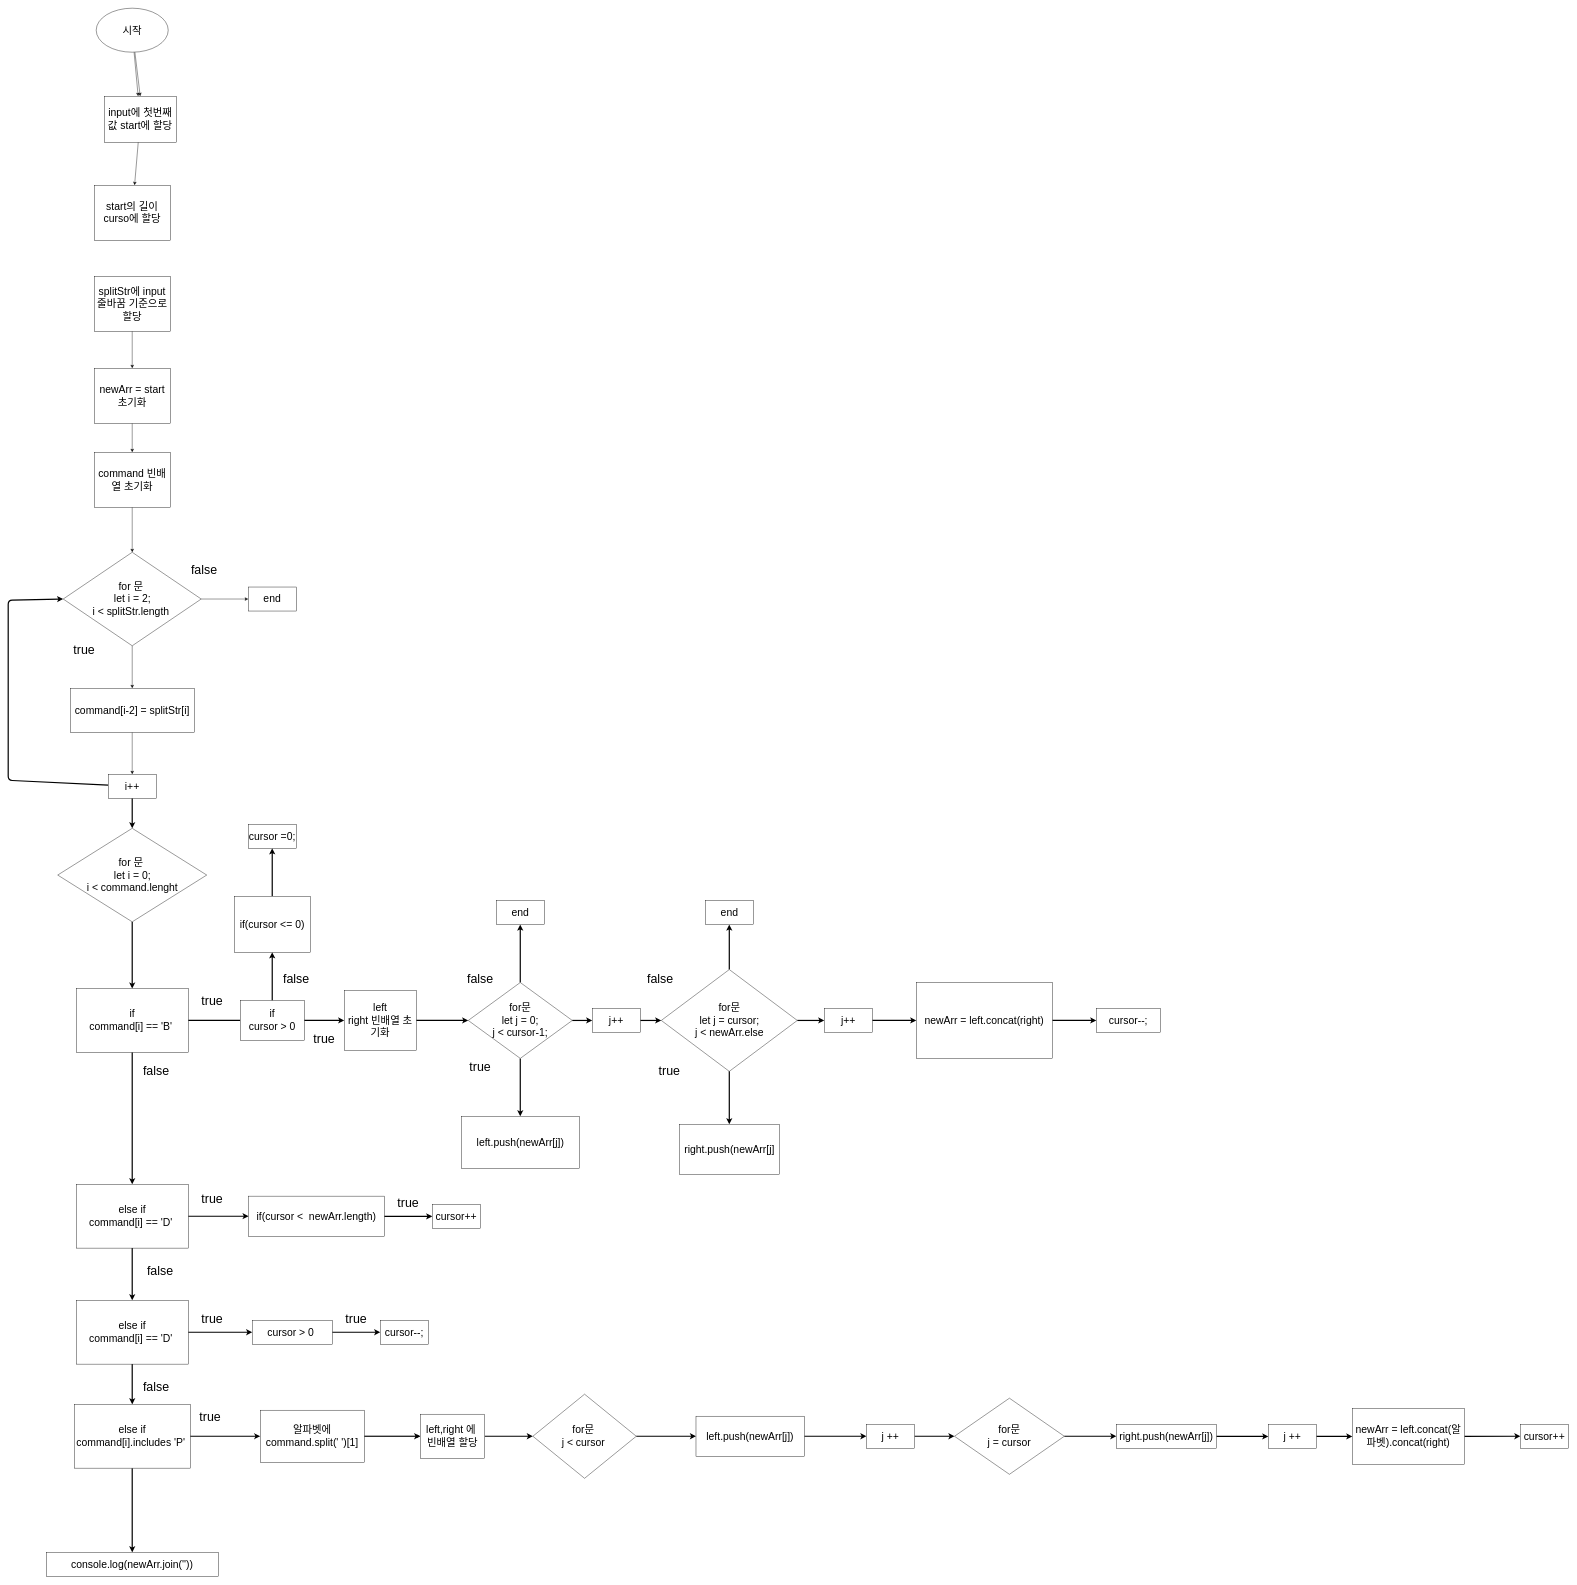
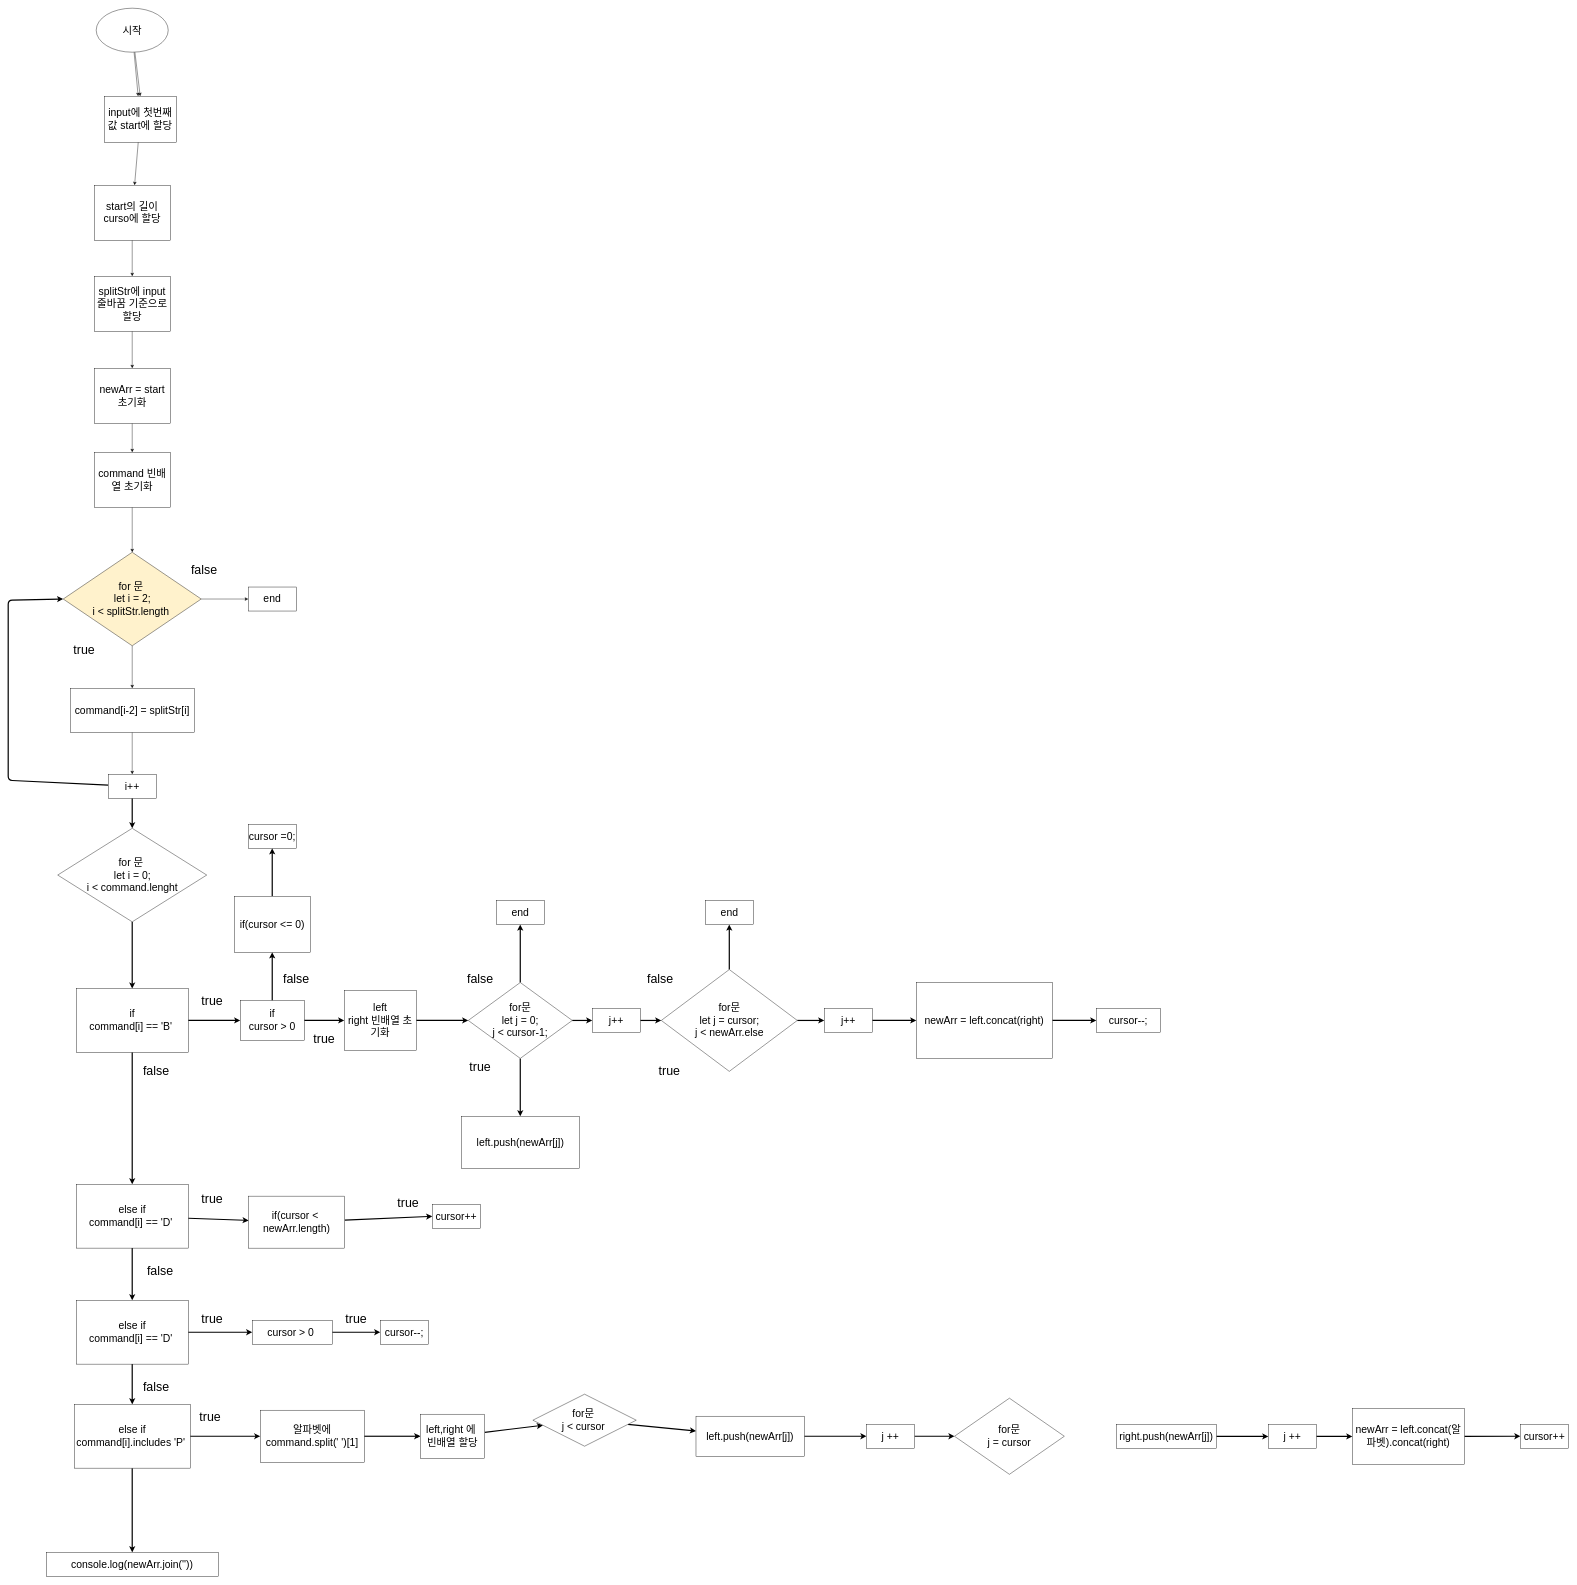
none -> (132, 272)
(132, 599) -> (132, 599)
(235, 1020) -> (234, 1020)
(729, 1096) -> none
(729, 1149) -> none
(316, 1216) -> (297, 1222)
(585, 1436) -> (585, 1420)
(1088, 1436) -> none
